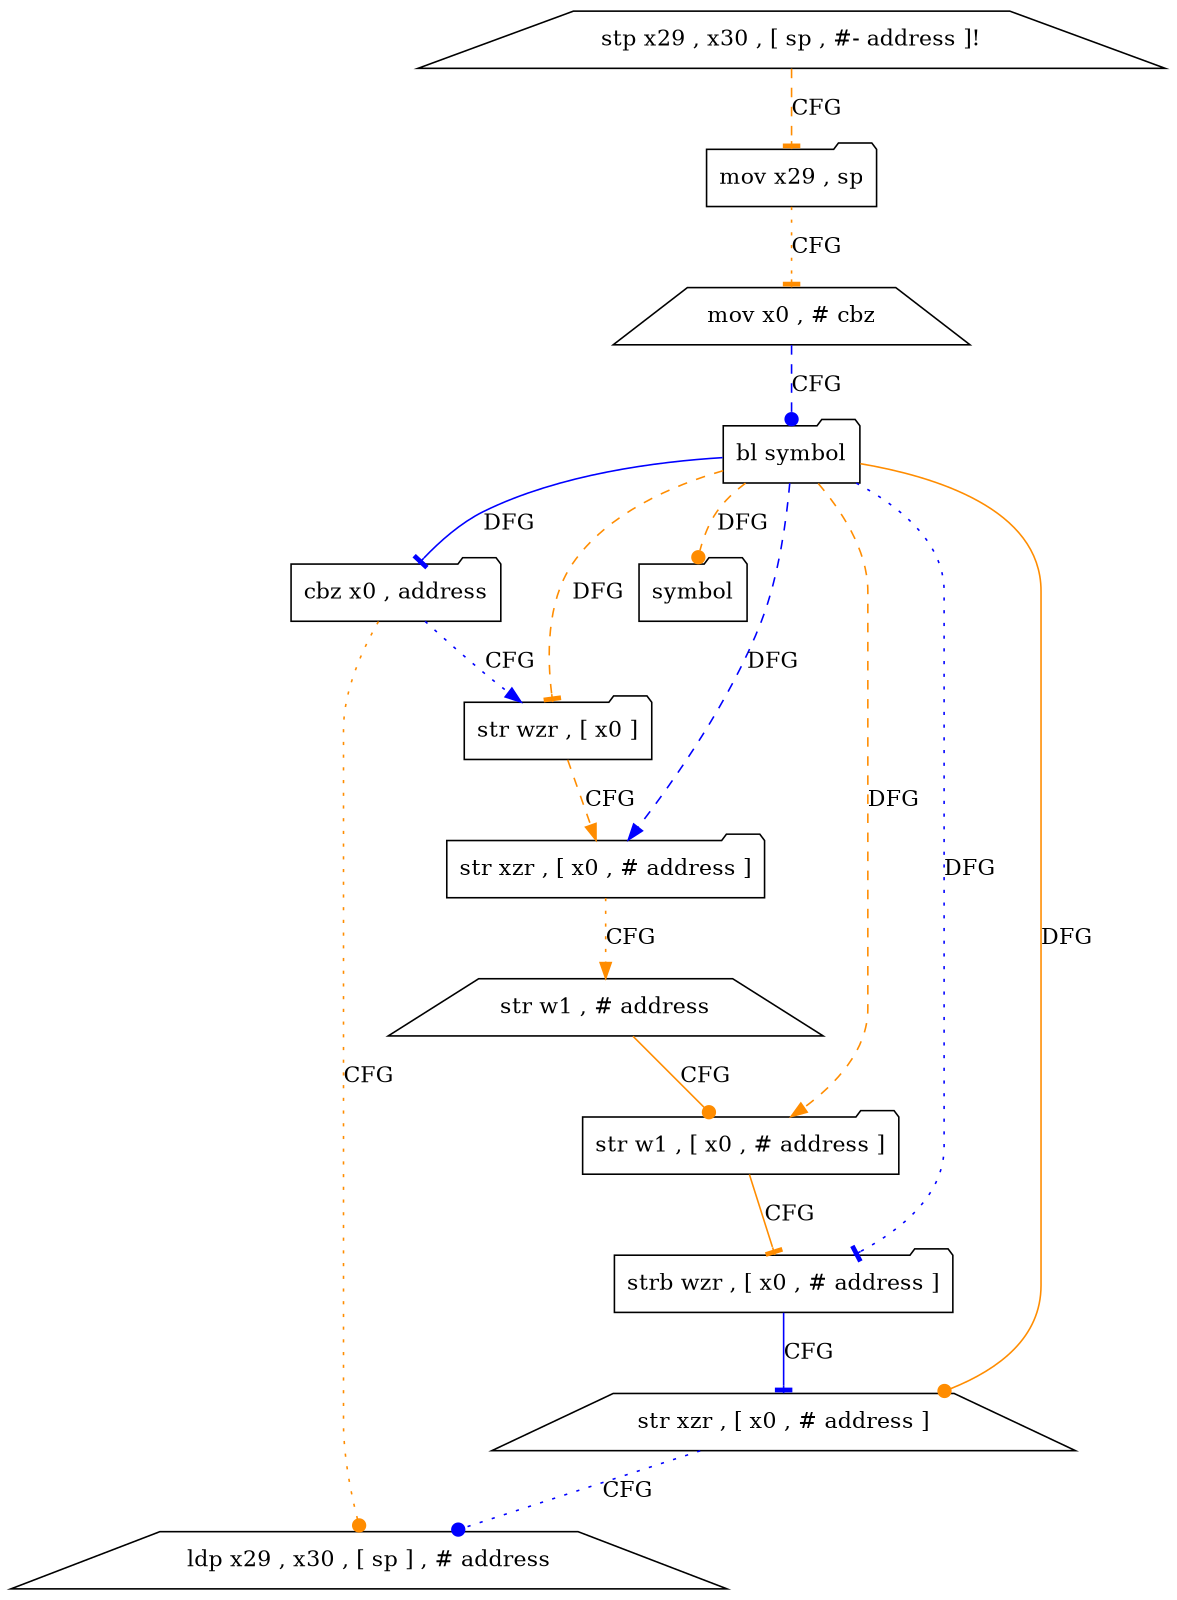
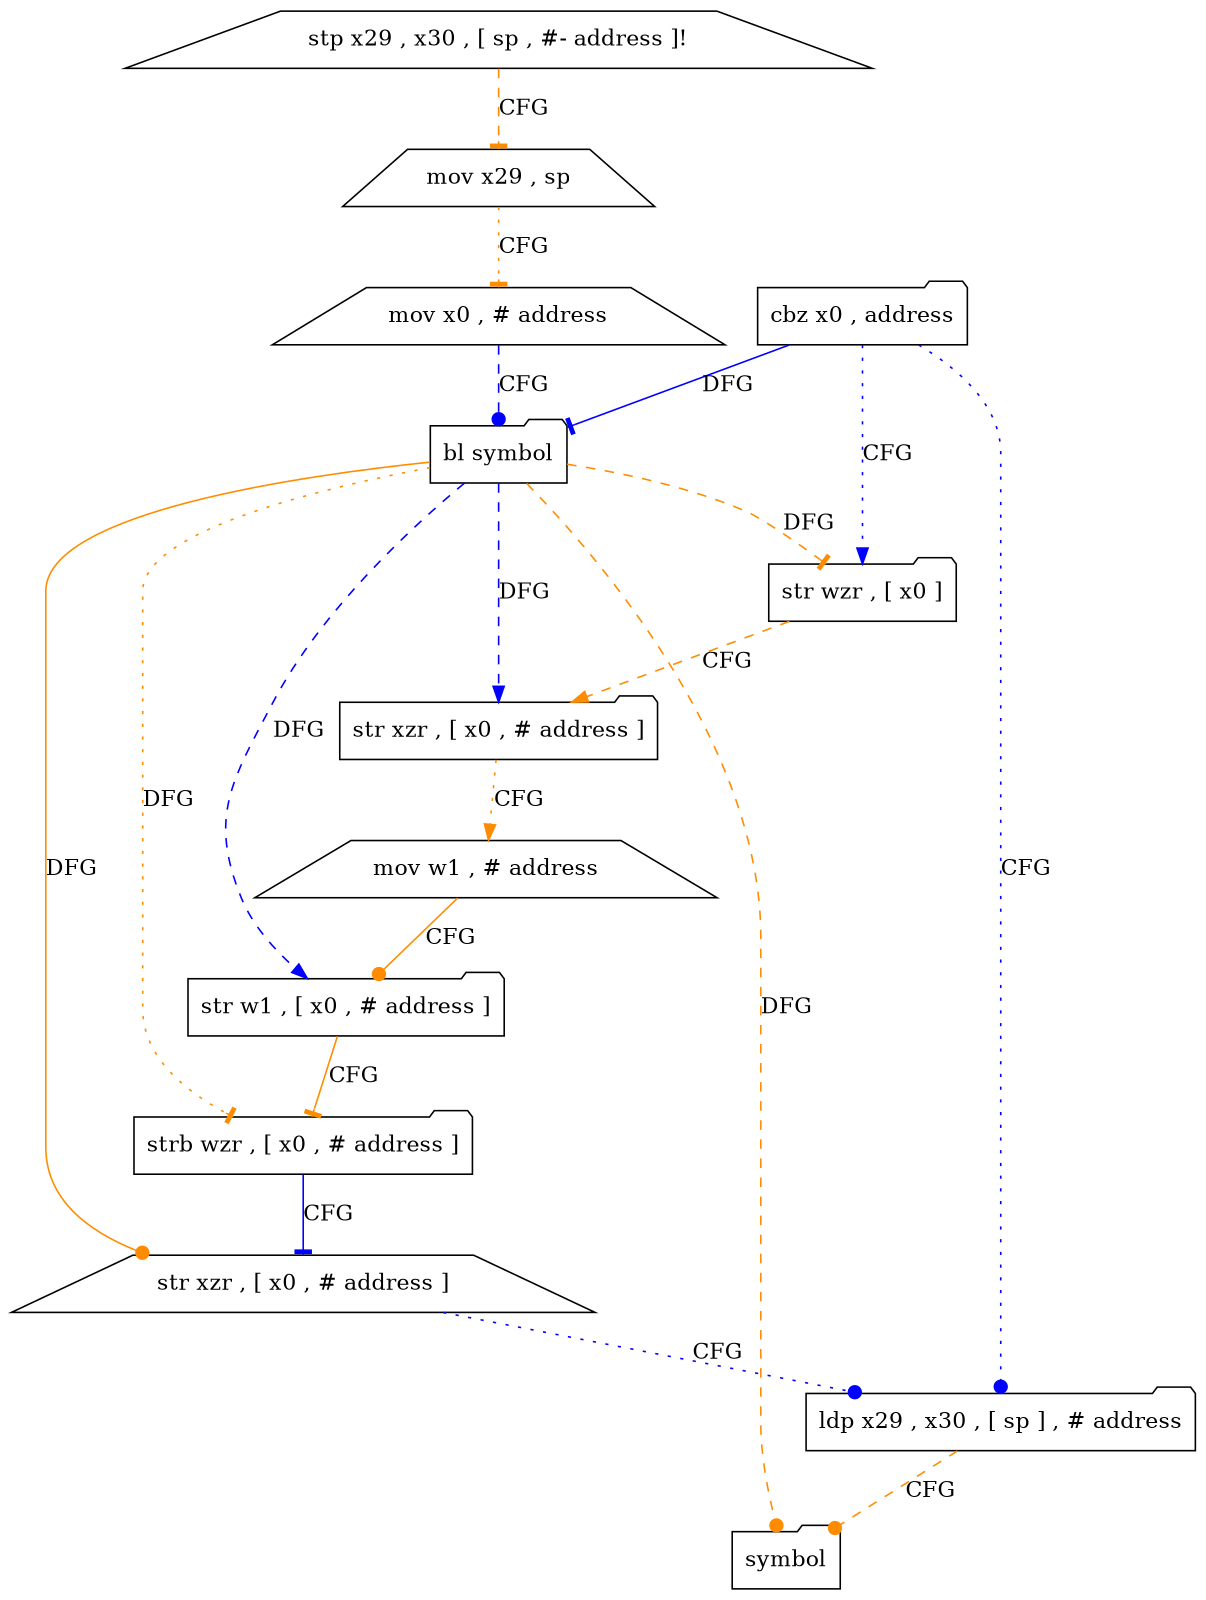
(792, 178) -> (499, 178)
(792, 316) -> (499, 316)
(564, 482) -> (682, 385)
(868, 800) -> (272, 704)
(944, 866) -> (143, 708)
(606, 1007) -> (486, 869)
(344, 1068) -> (1001, 846)
none -> (899, 1488)
(369, 1560) -> (1001, 1422)
